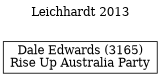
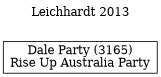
(80, 57) -> (80, 57)
